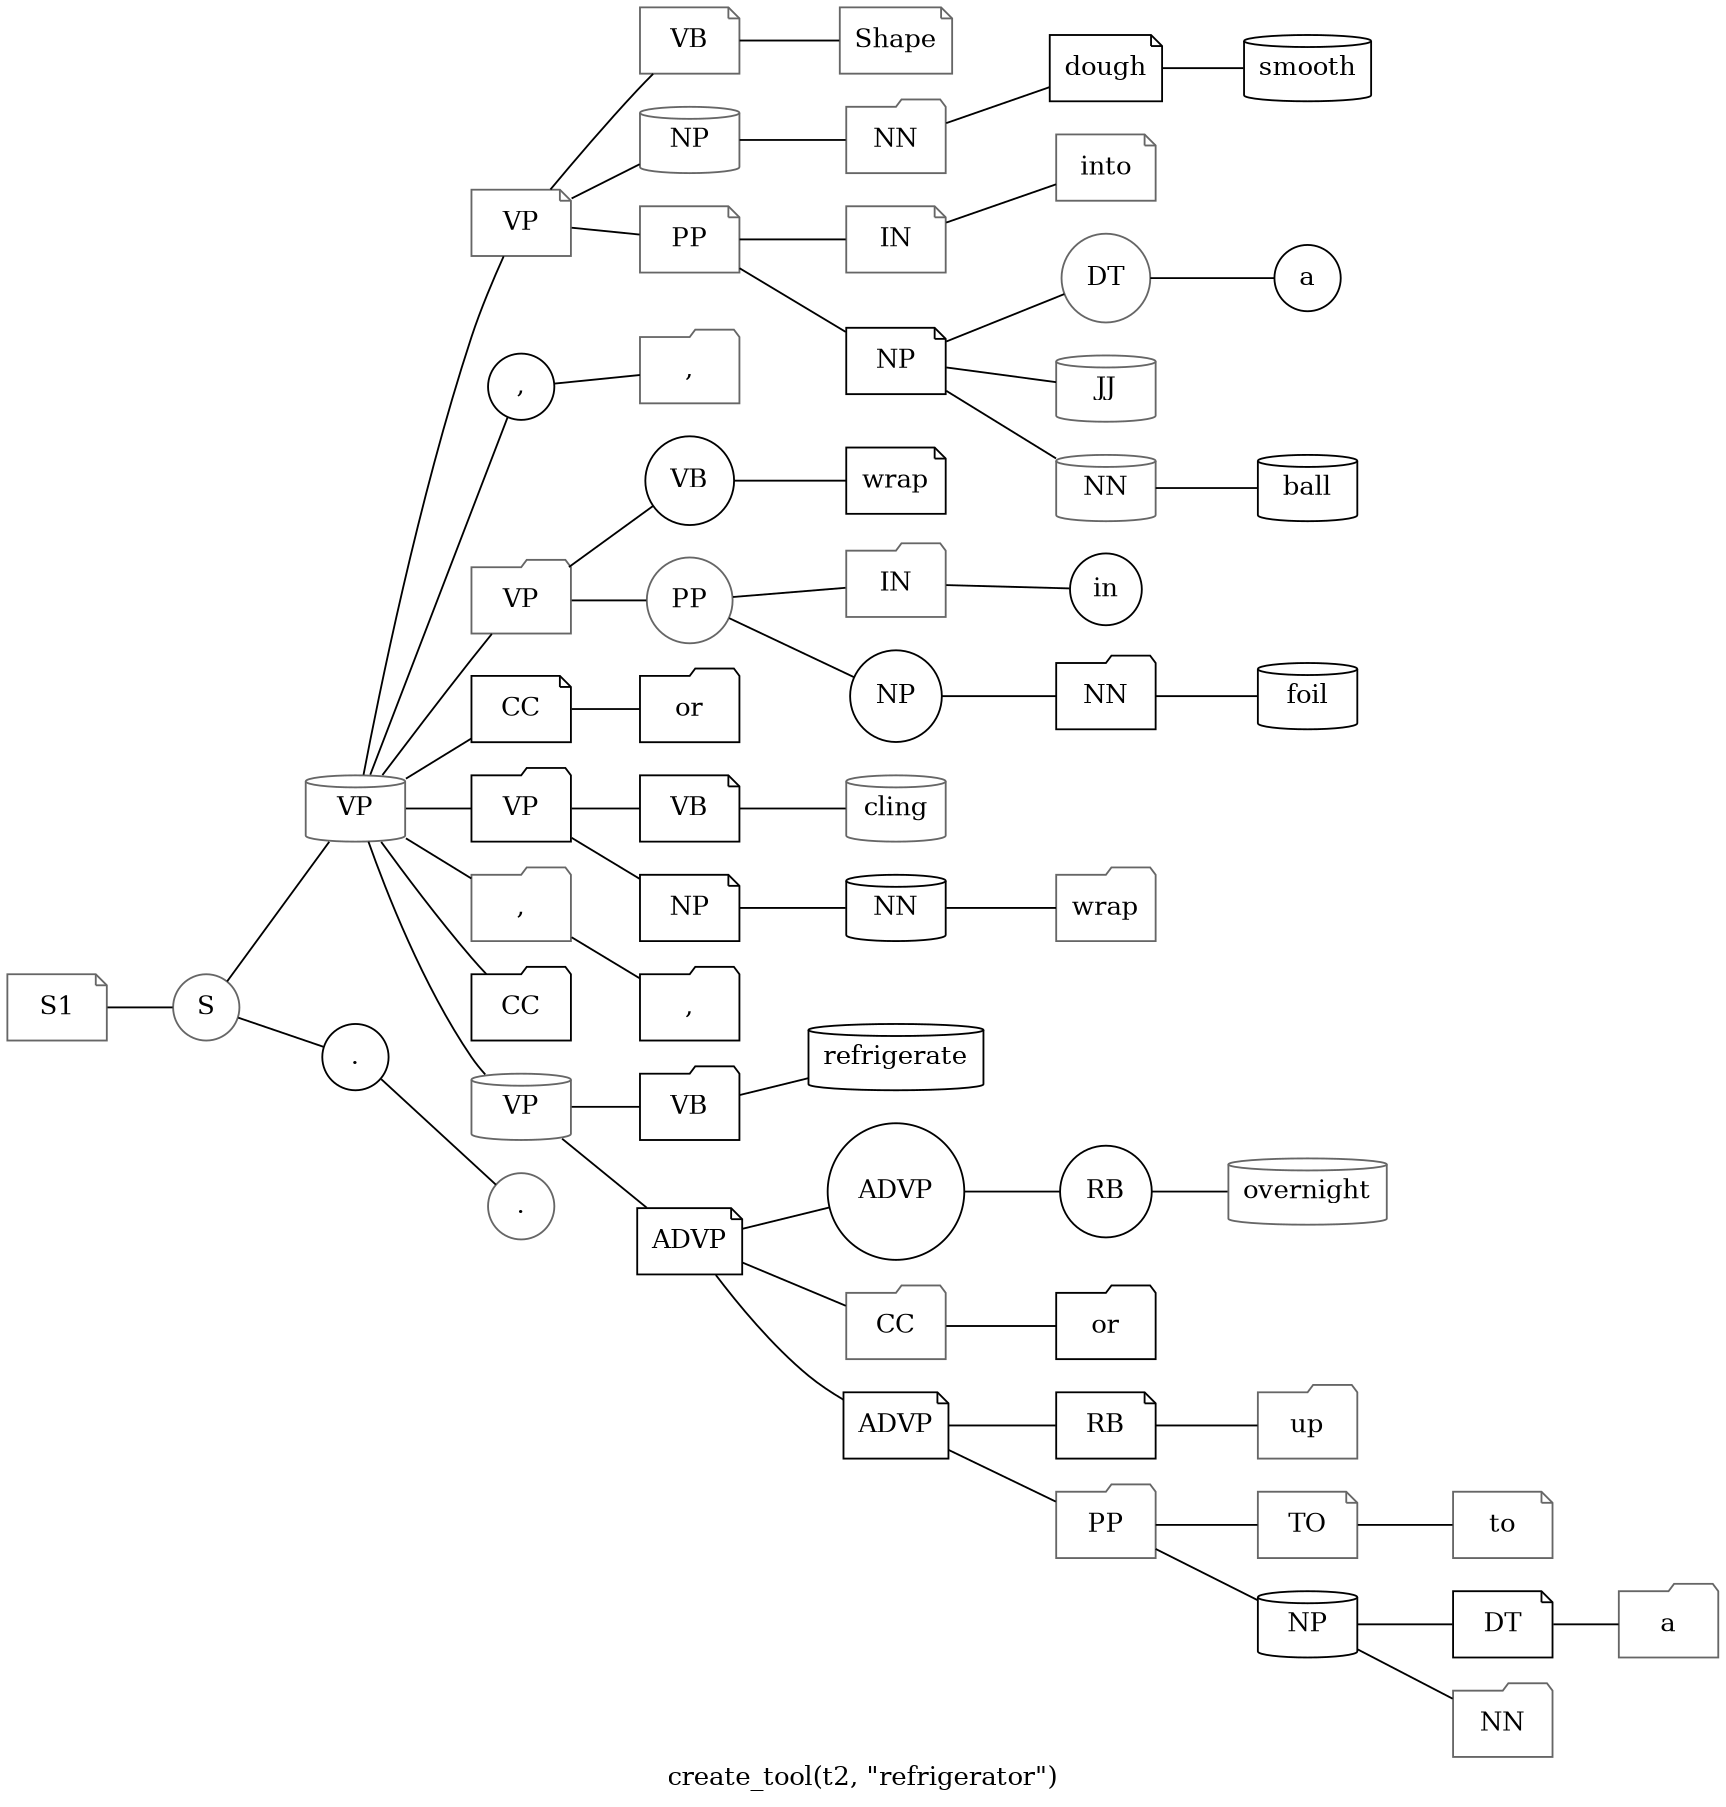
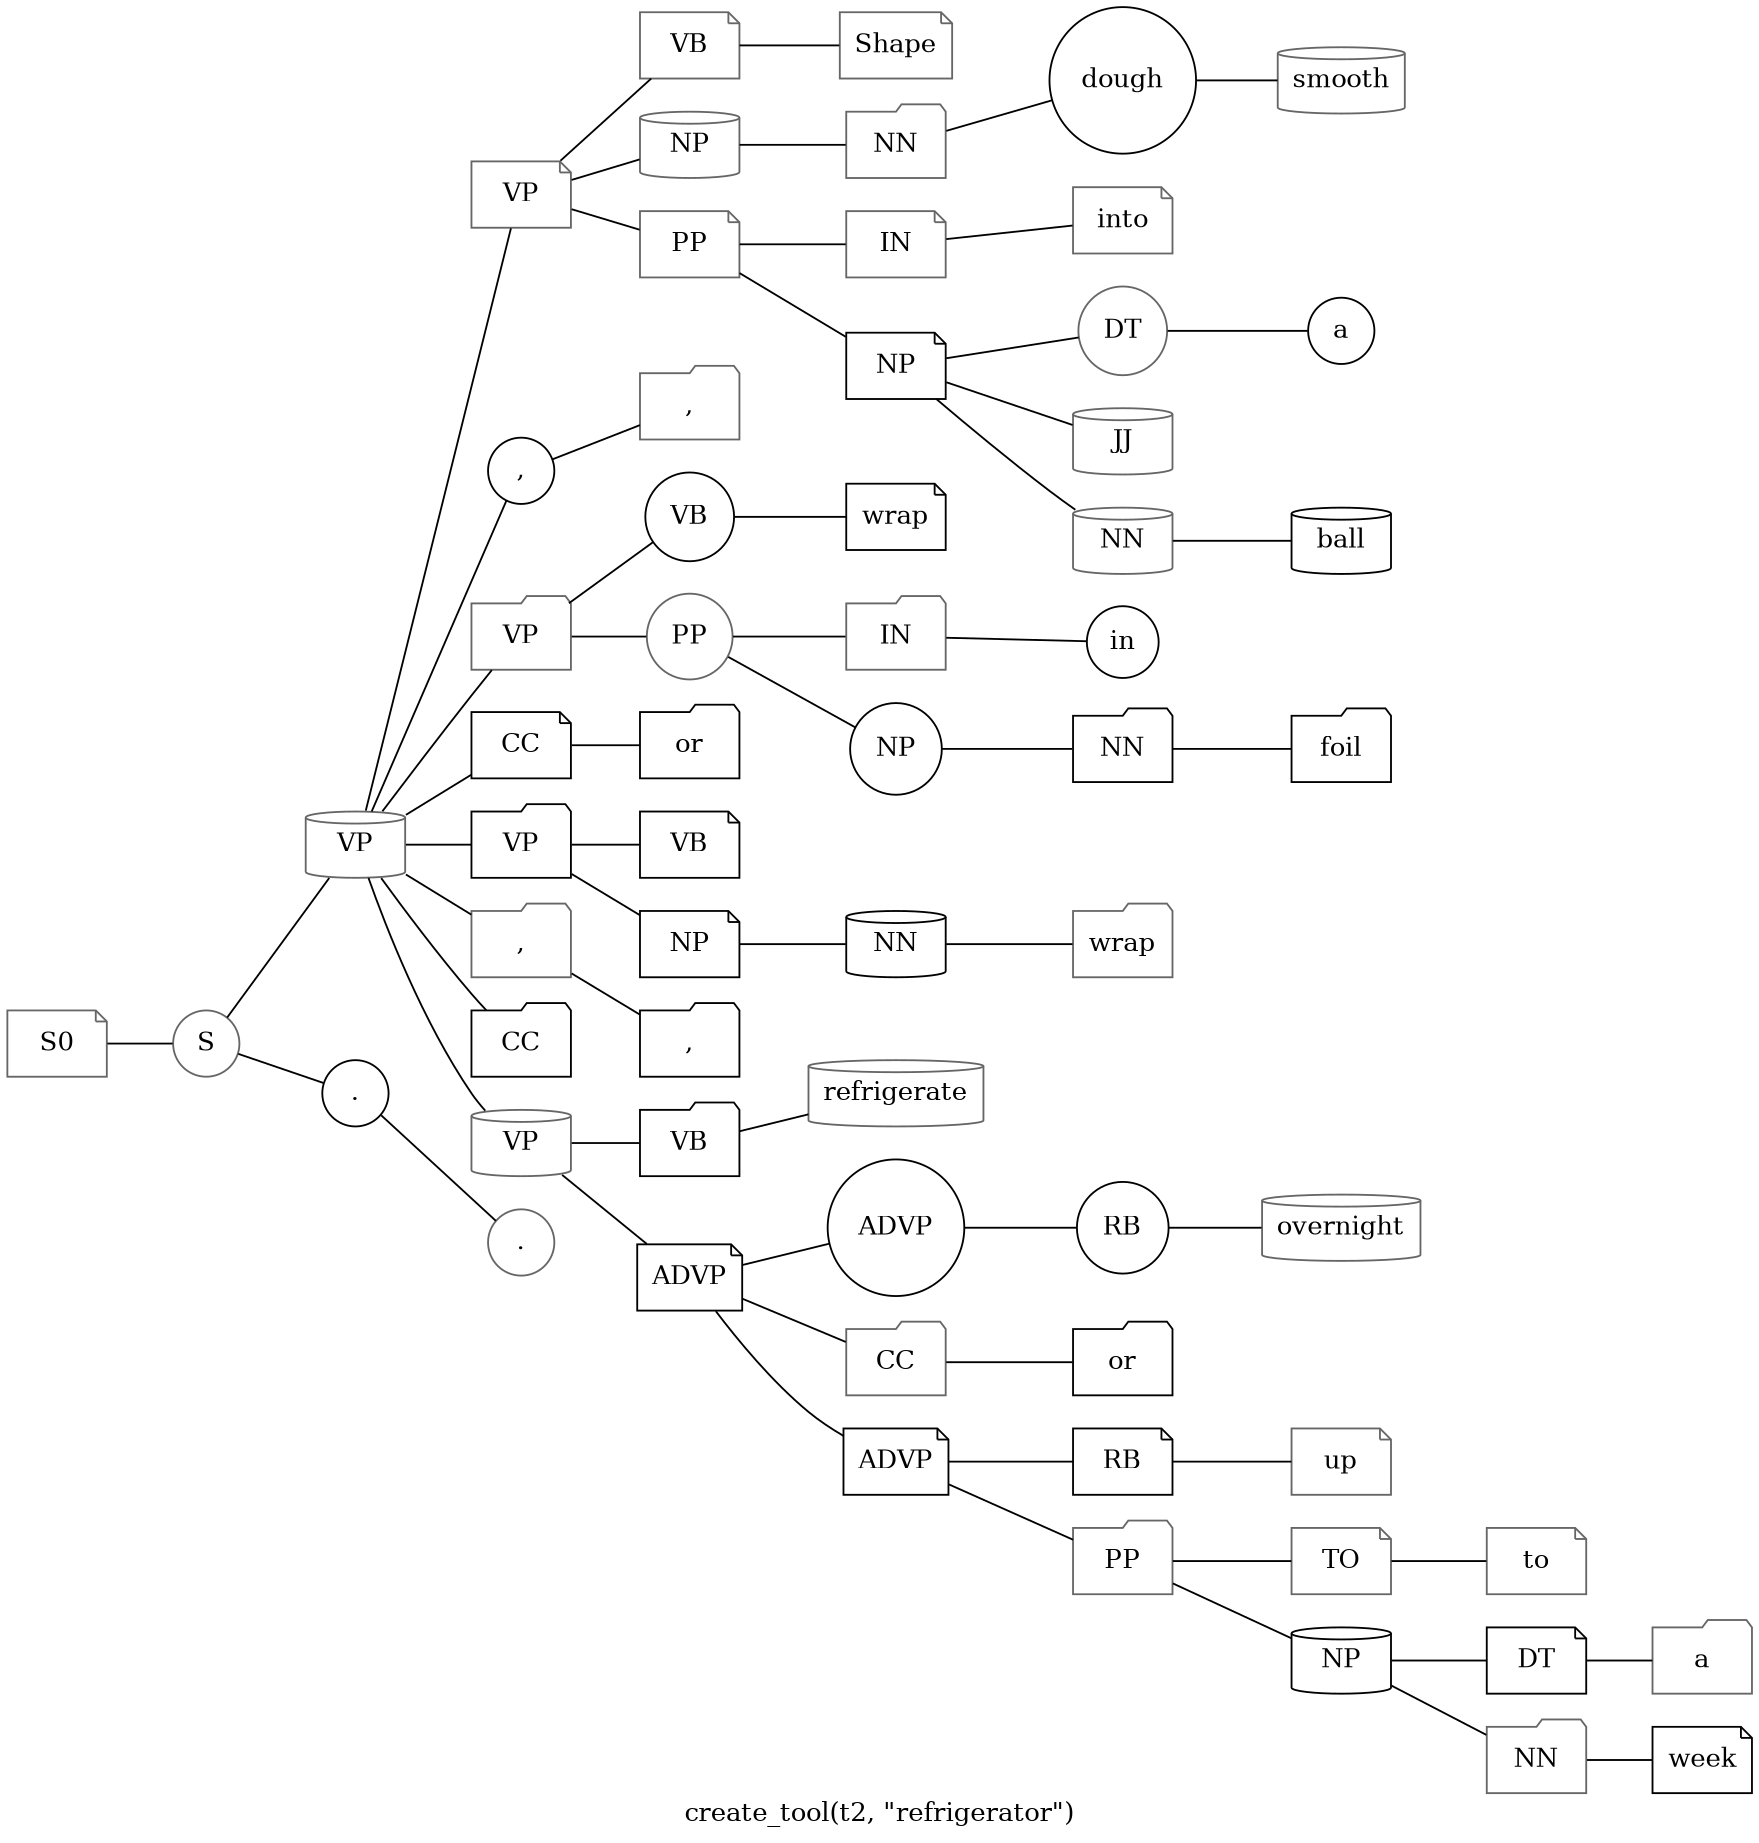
(1106, 68) -> (1123, 80)
(1308, 68) -> (1341, 80)
(1308, 696) -> (1341, 749)
(896, 808) -> none
(57, 1007) -> (57, 1044)
(896, 1057) -> (896, 1093)
(1308, 1425) -> (1341, 1462)
none -> (1702, 1760)
